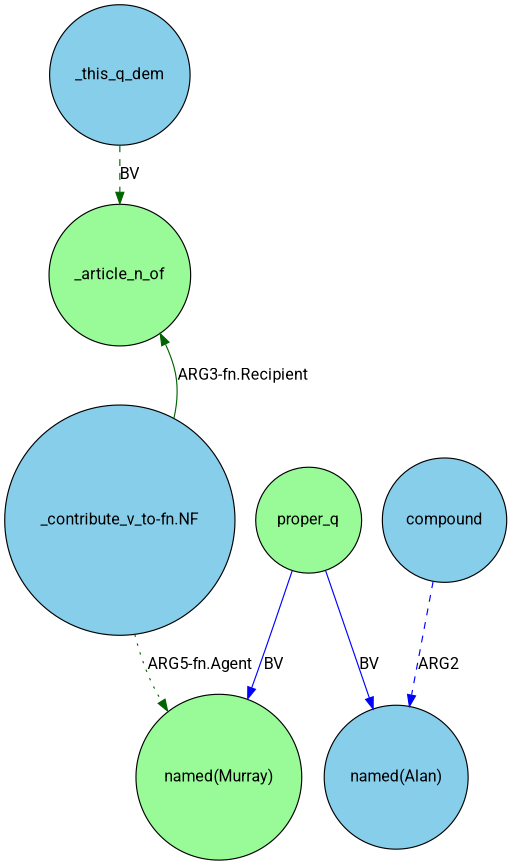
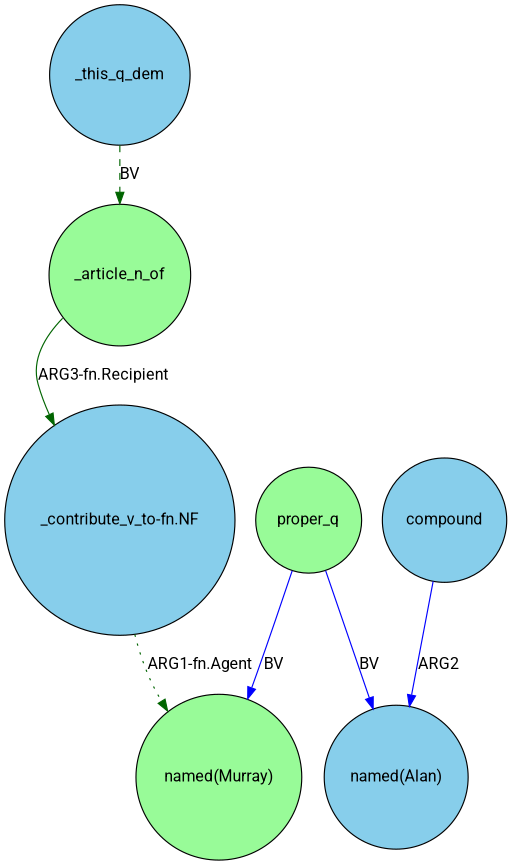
(177, 381) -> (37, 364)
(422, 638) -> (422, 638)
(200, 665) -> (200, 665)
